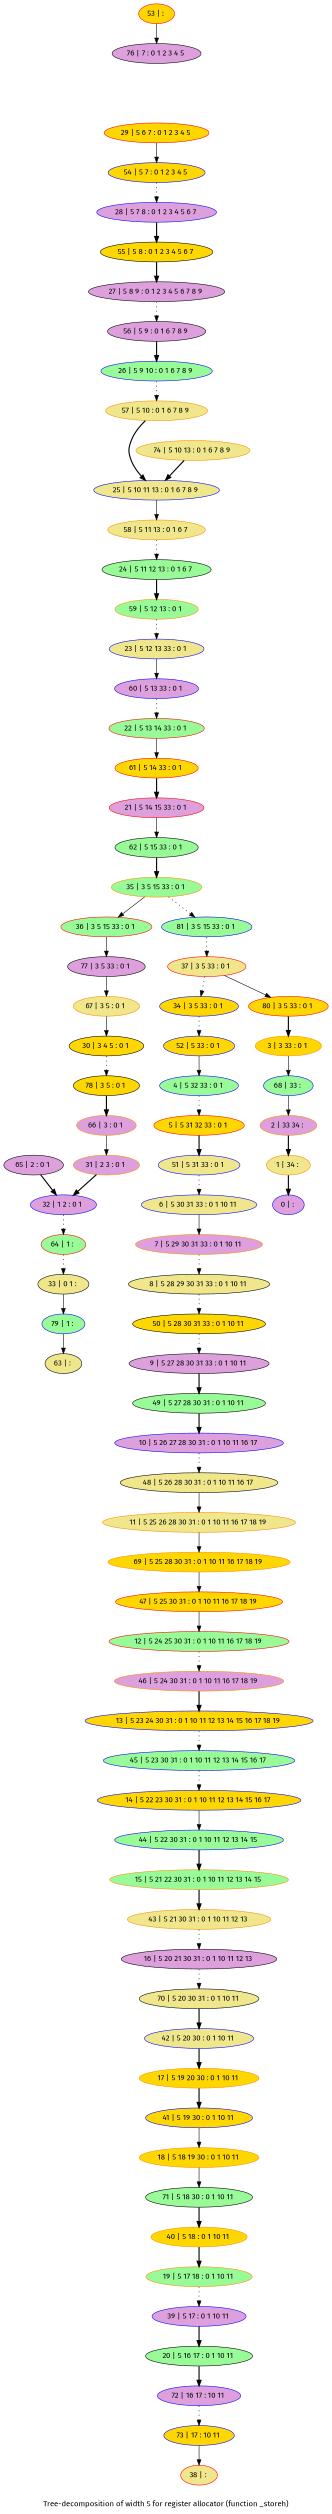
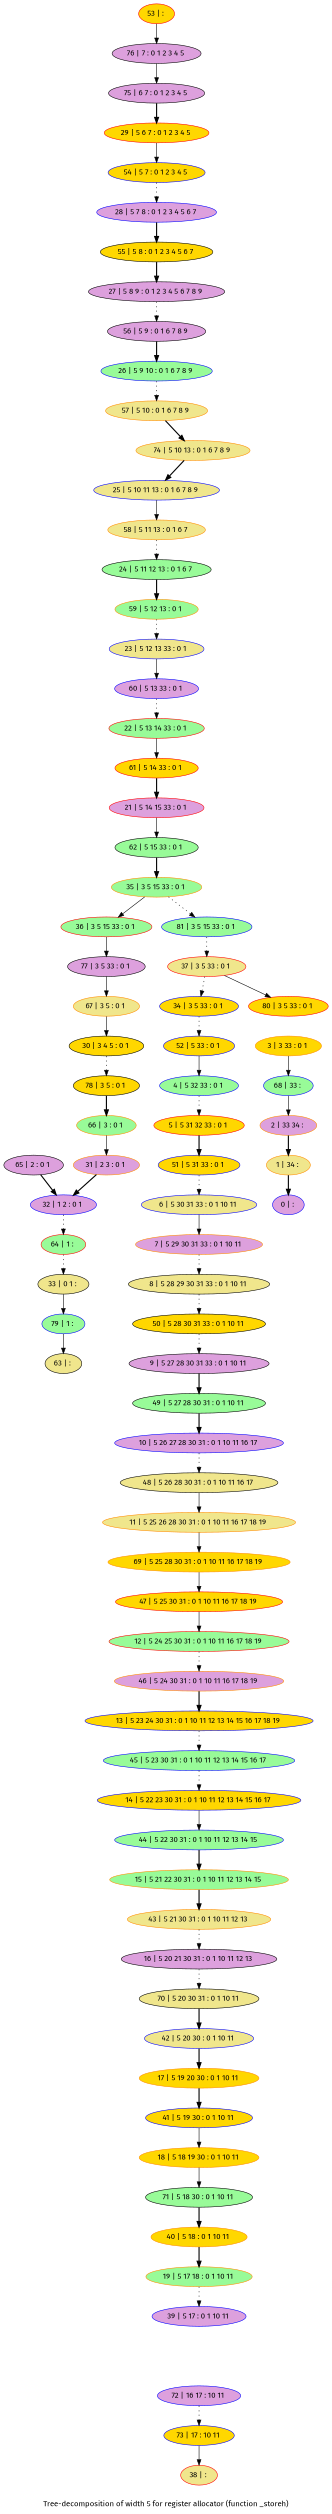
none -> (157, 93)
(129, 448) -> (173, 429)
(288, 1023) -> none
(106, 1125) -> (106, 1125)
(199, 1165) -> (199, 1165)
(199, 2356) -> none
